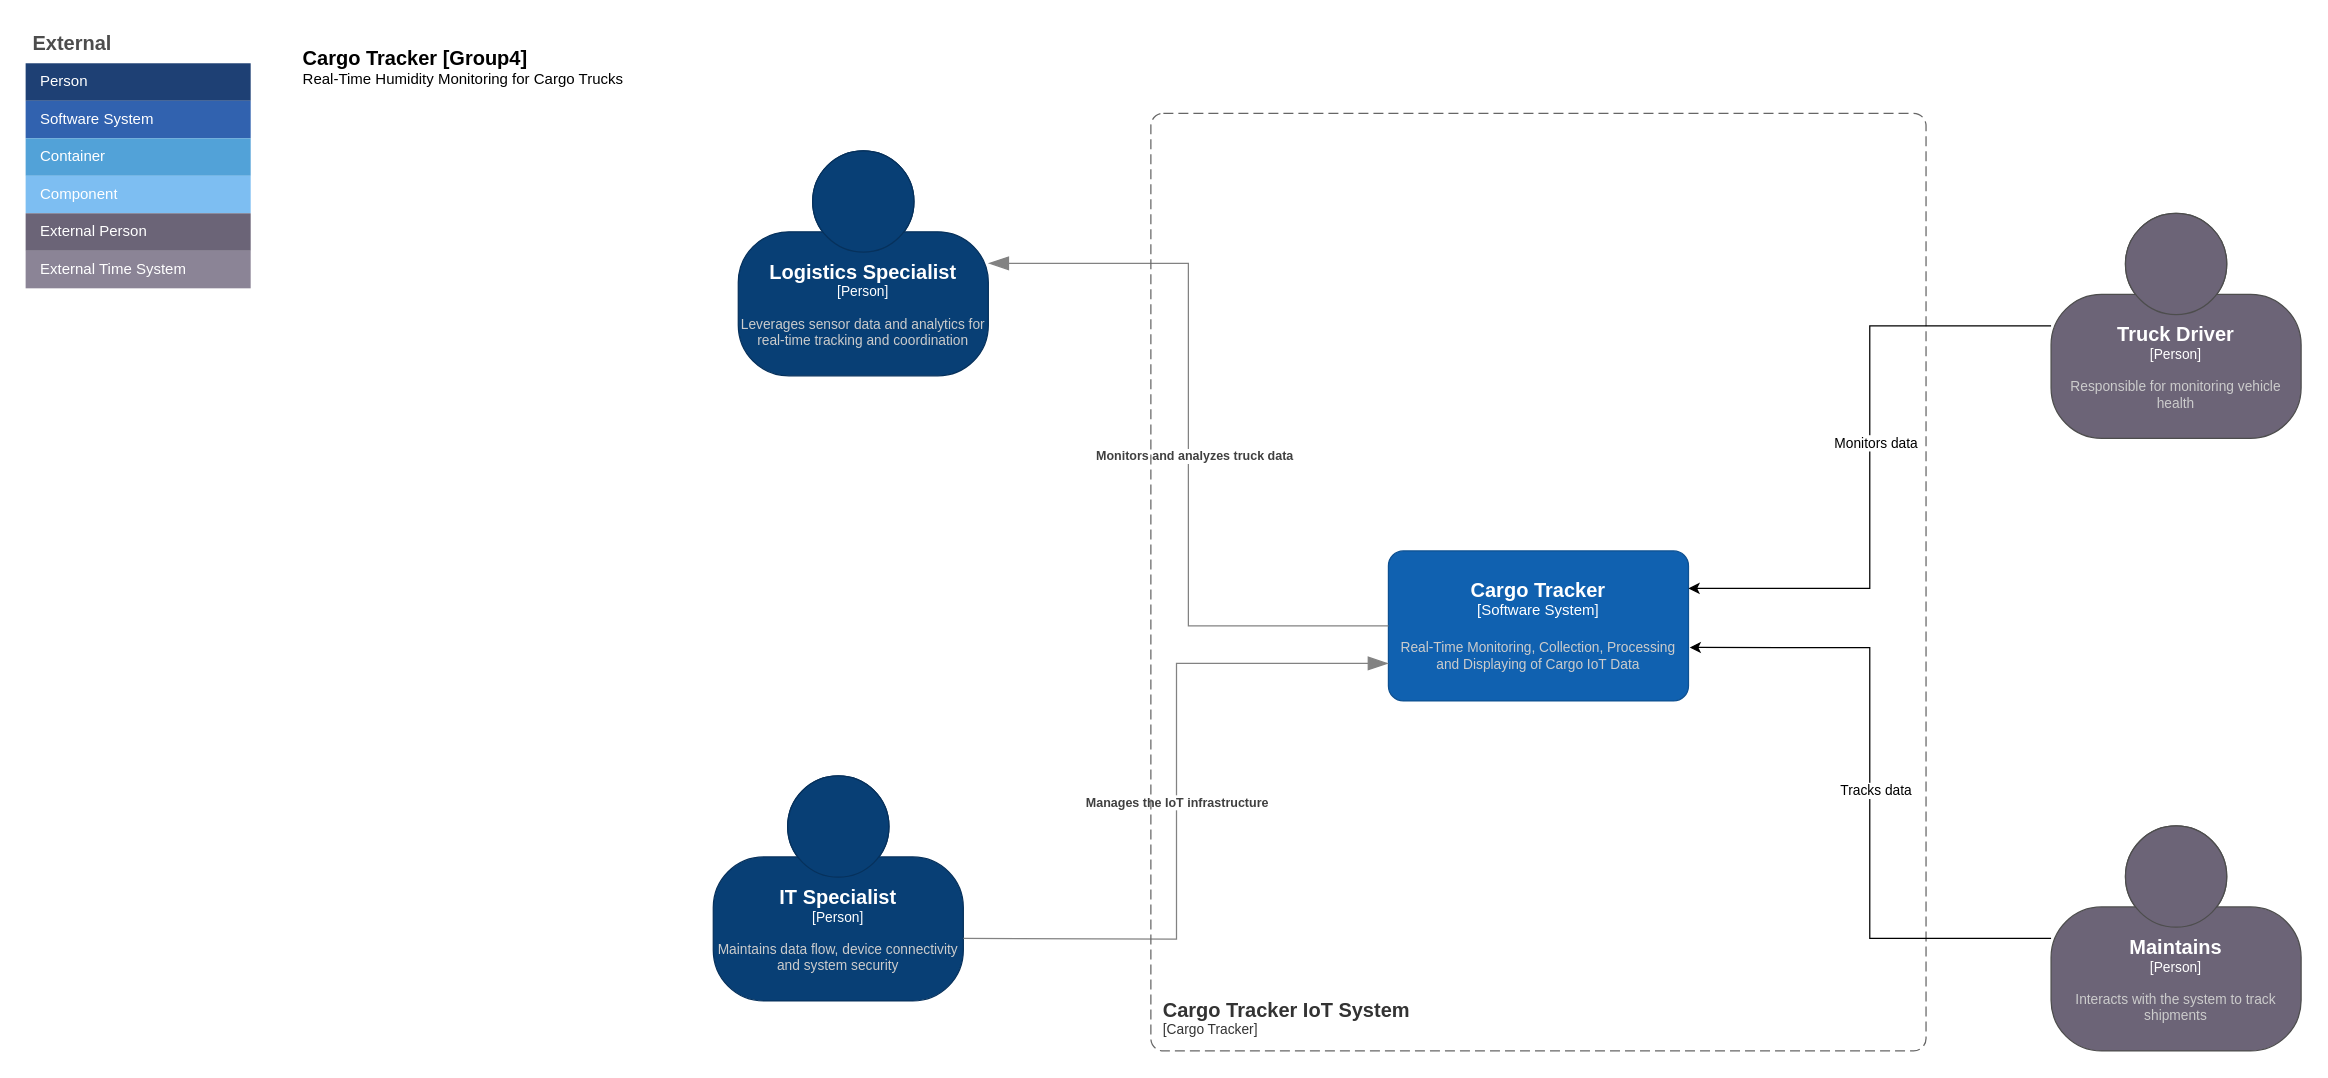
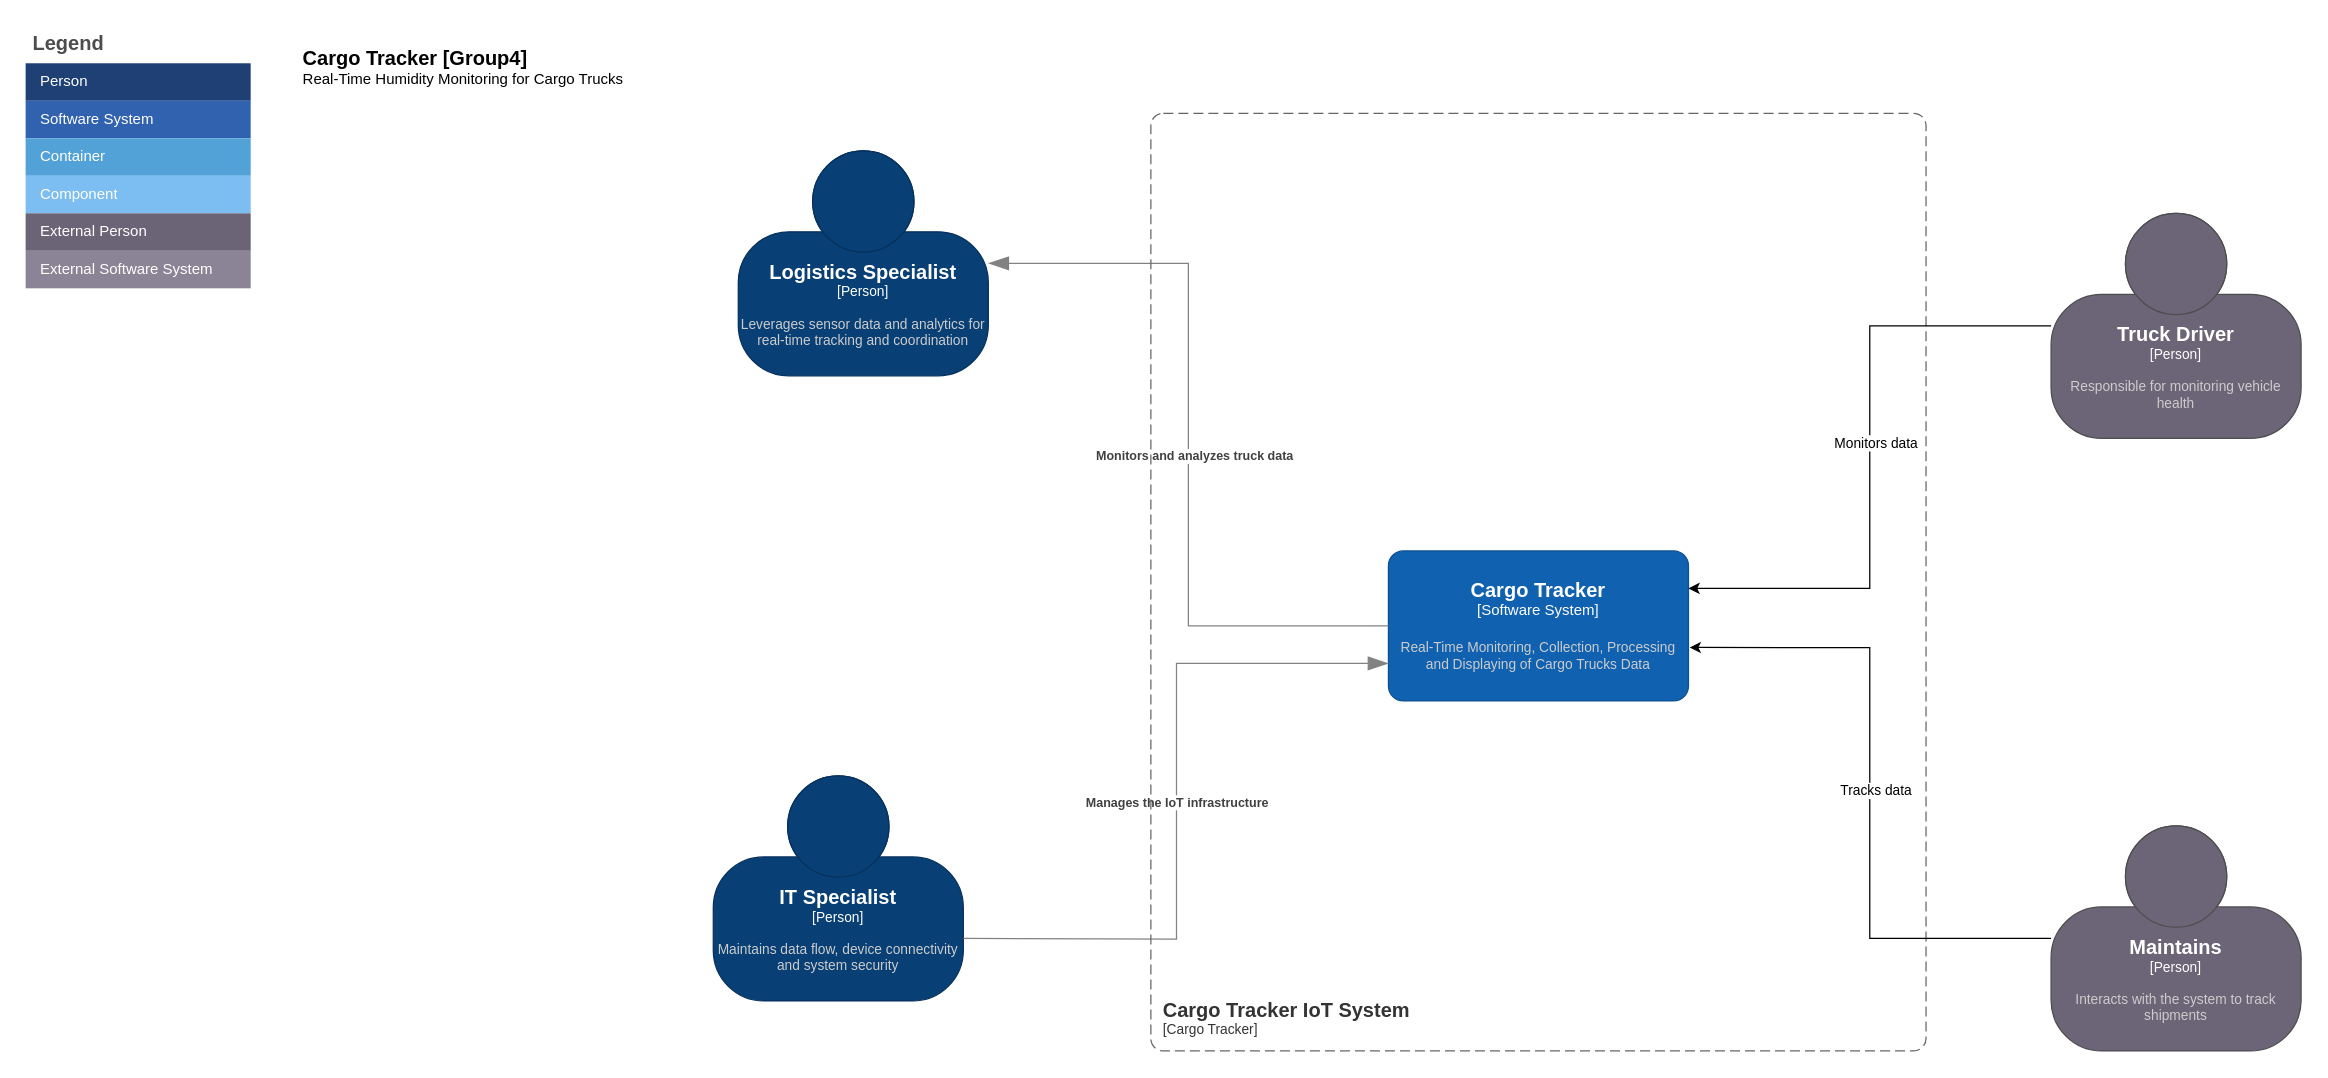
(75, 43) -> (66, 43)
(117, 269) -> (136, 269)
(1538, 626) -> (1538, 626)
